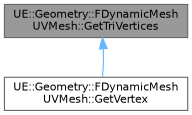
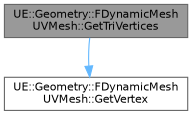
(103, 63) -> (89, 52)
